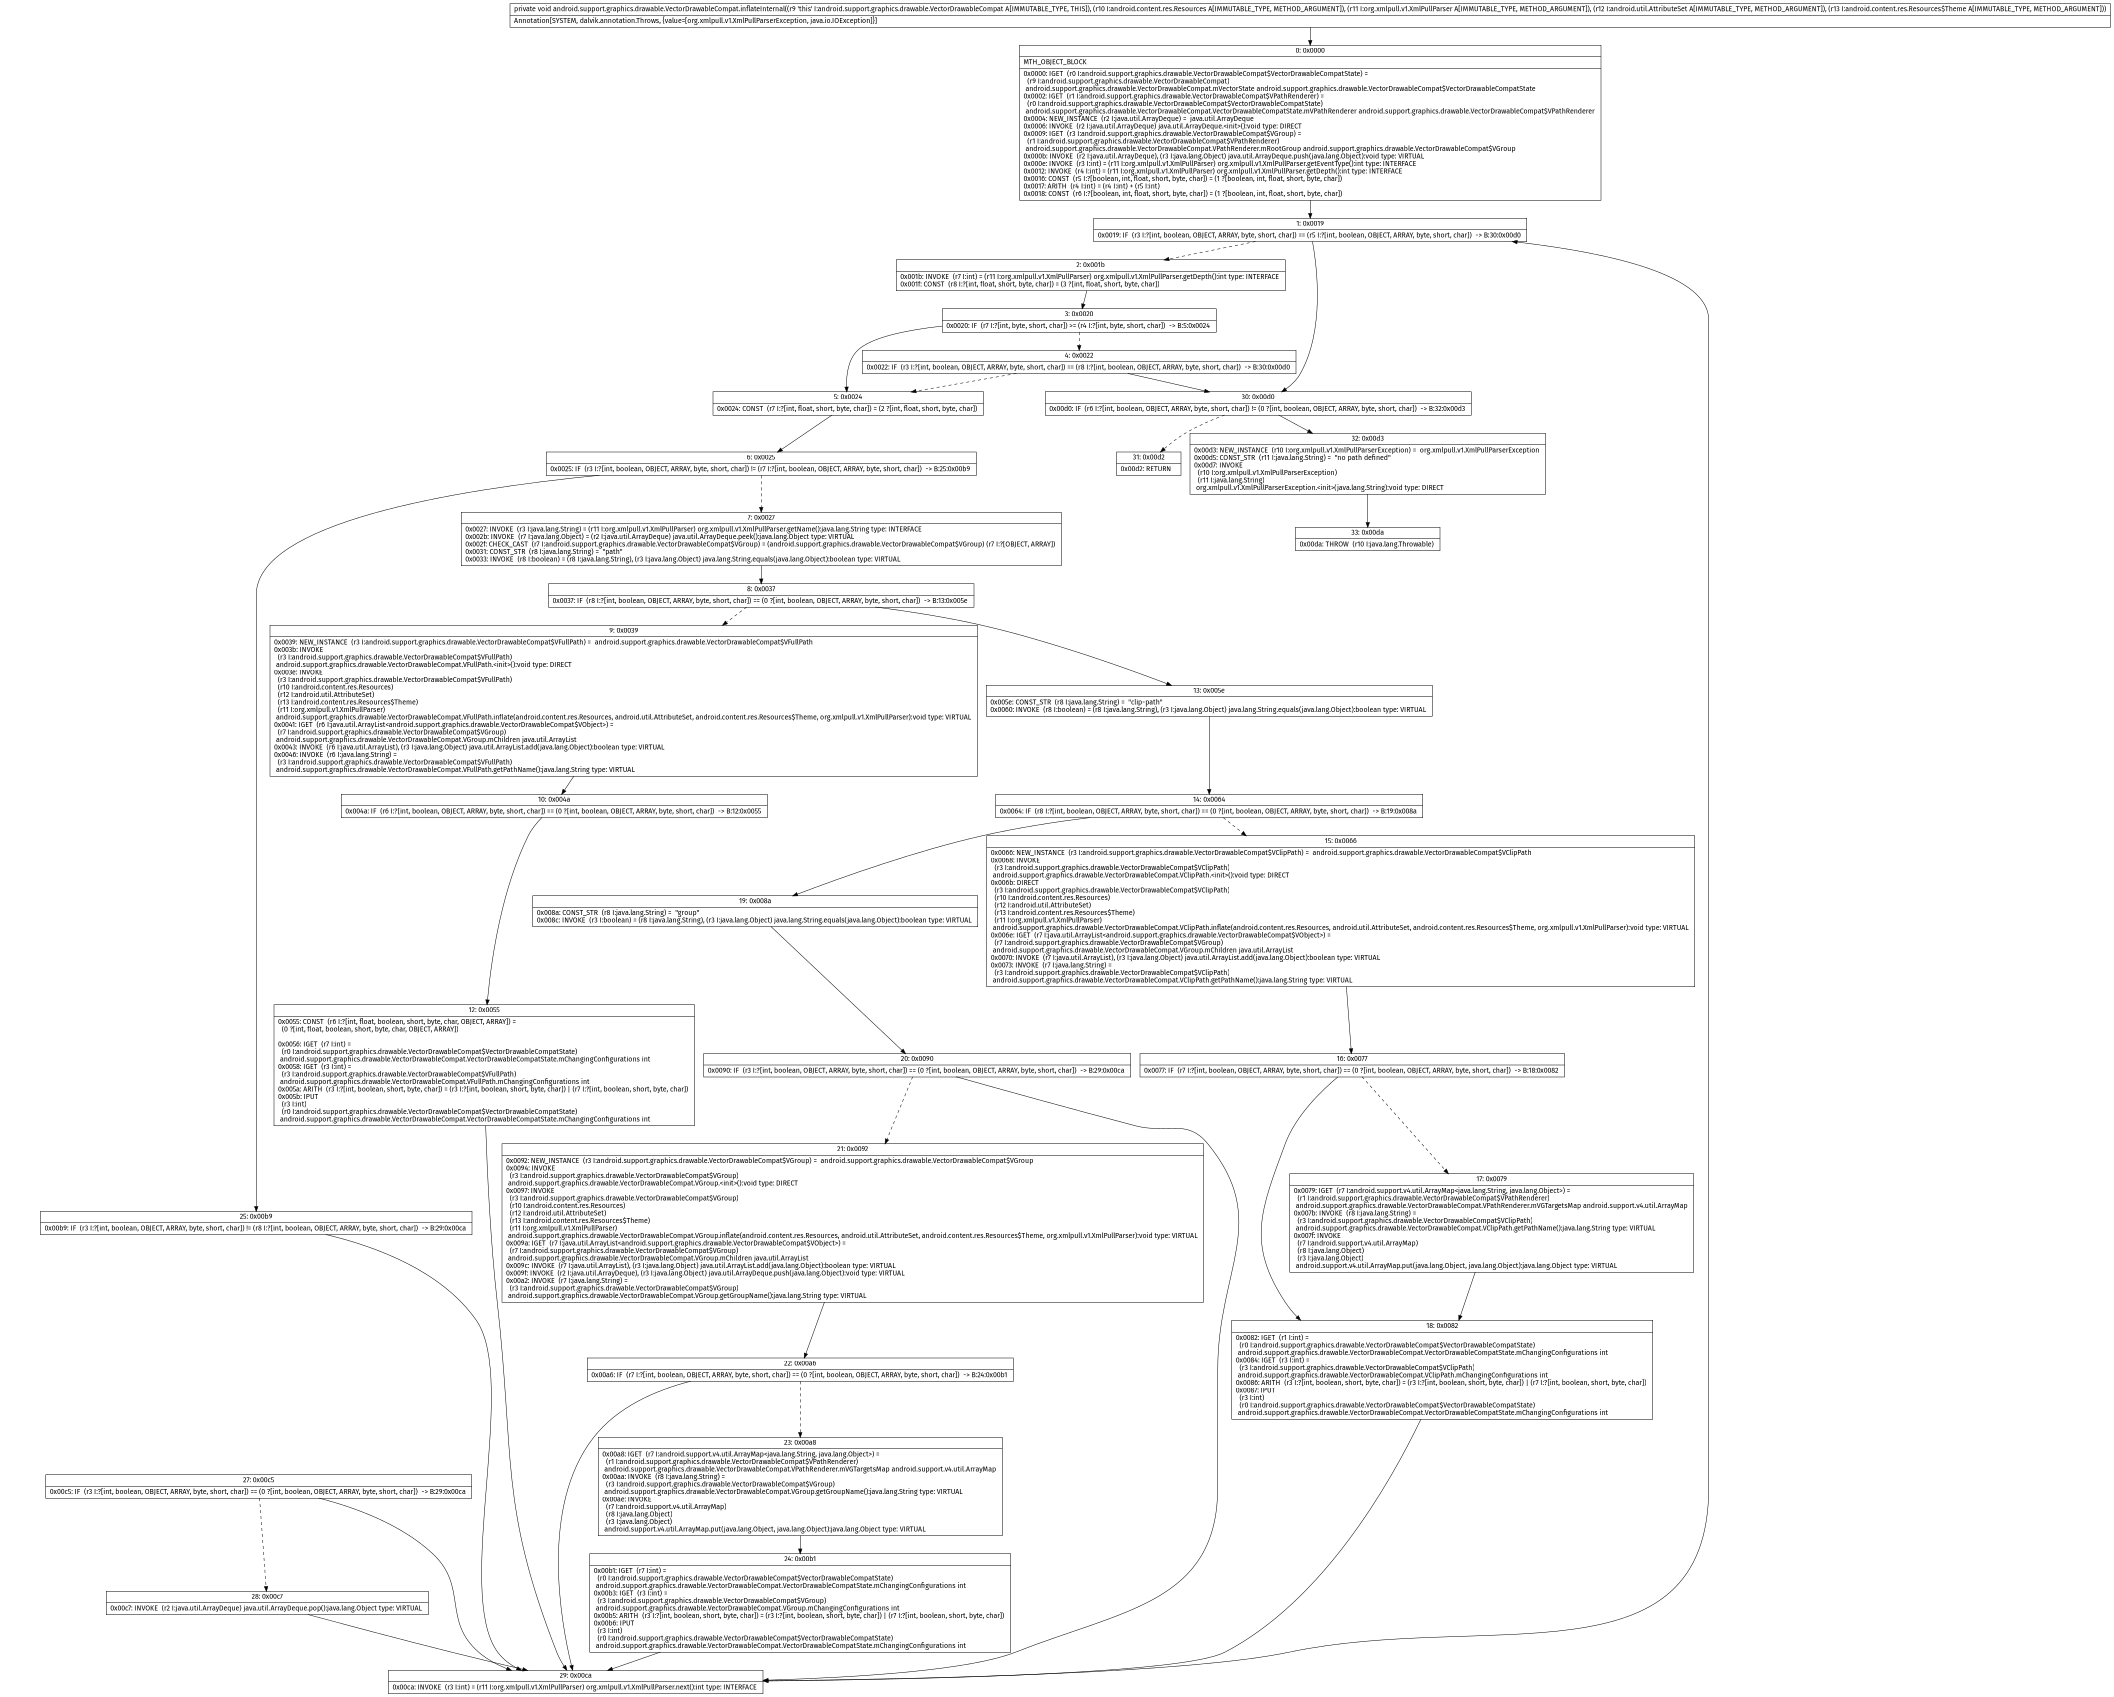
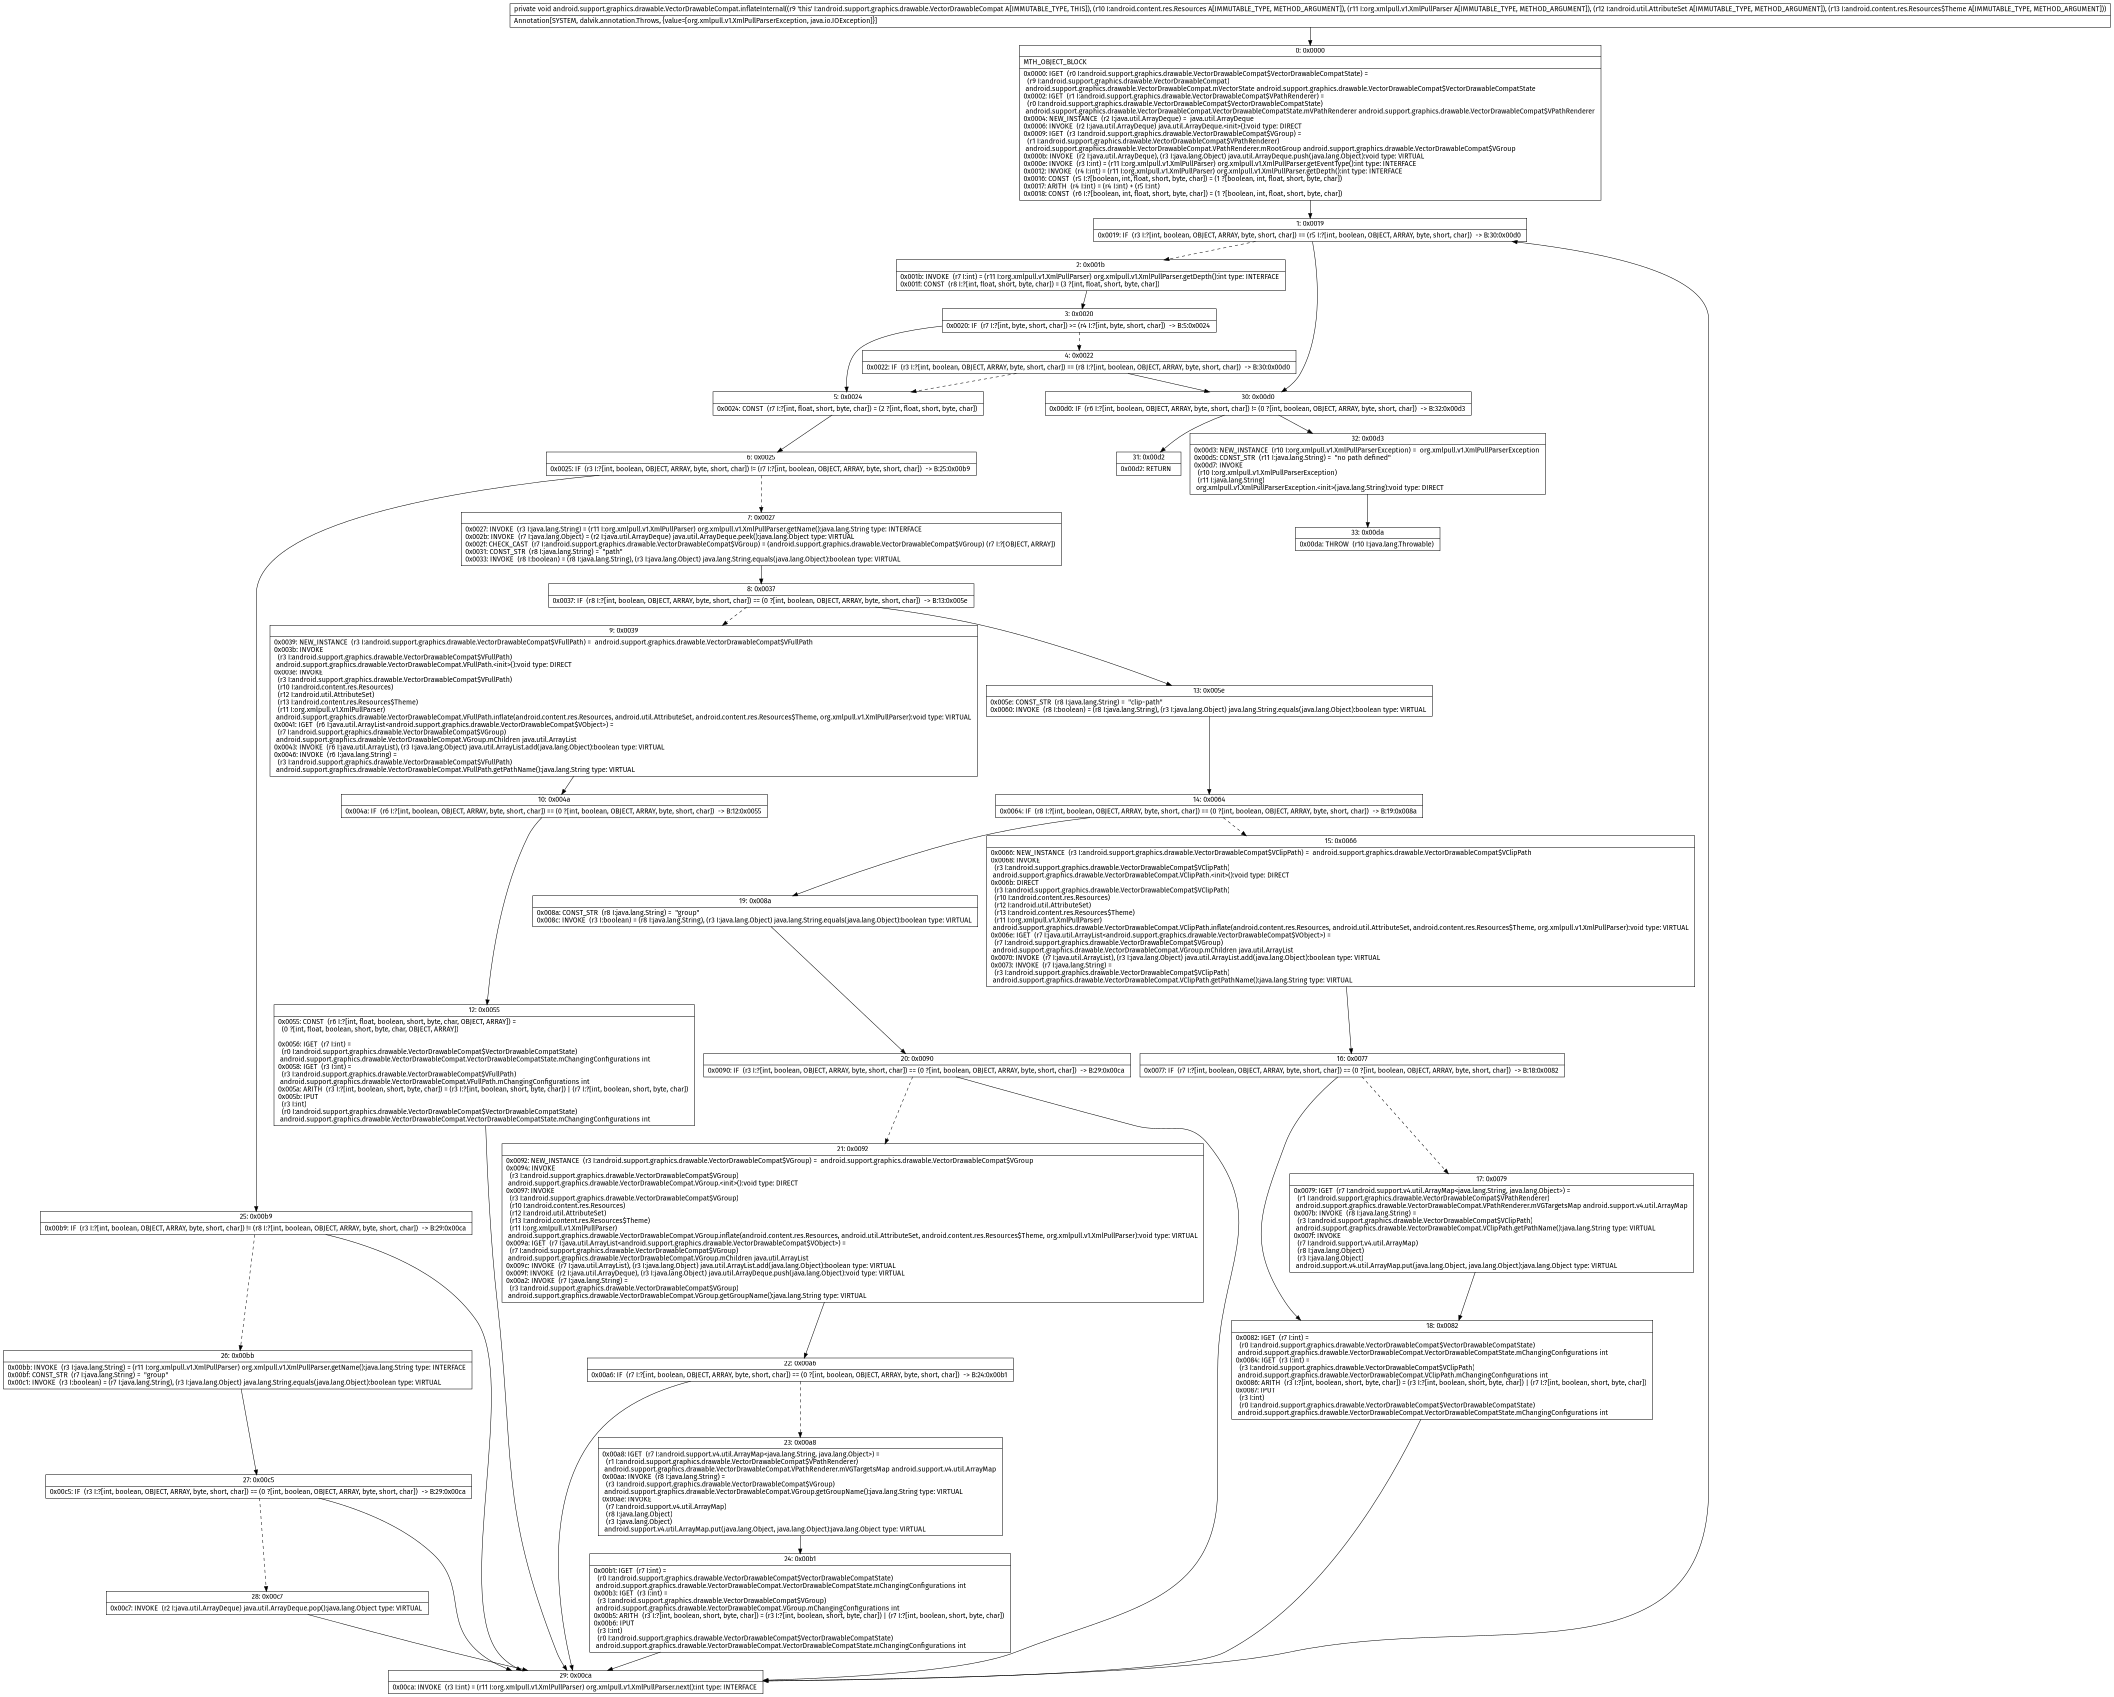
(1193, 429) -> (1193, 429)
(1273, 1338) -> (1273, 1338)
none -> (238, 1370)
